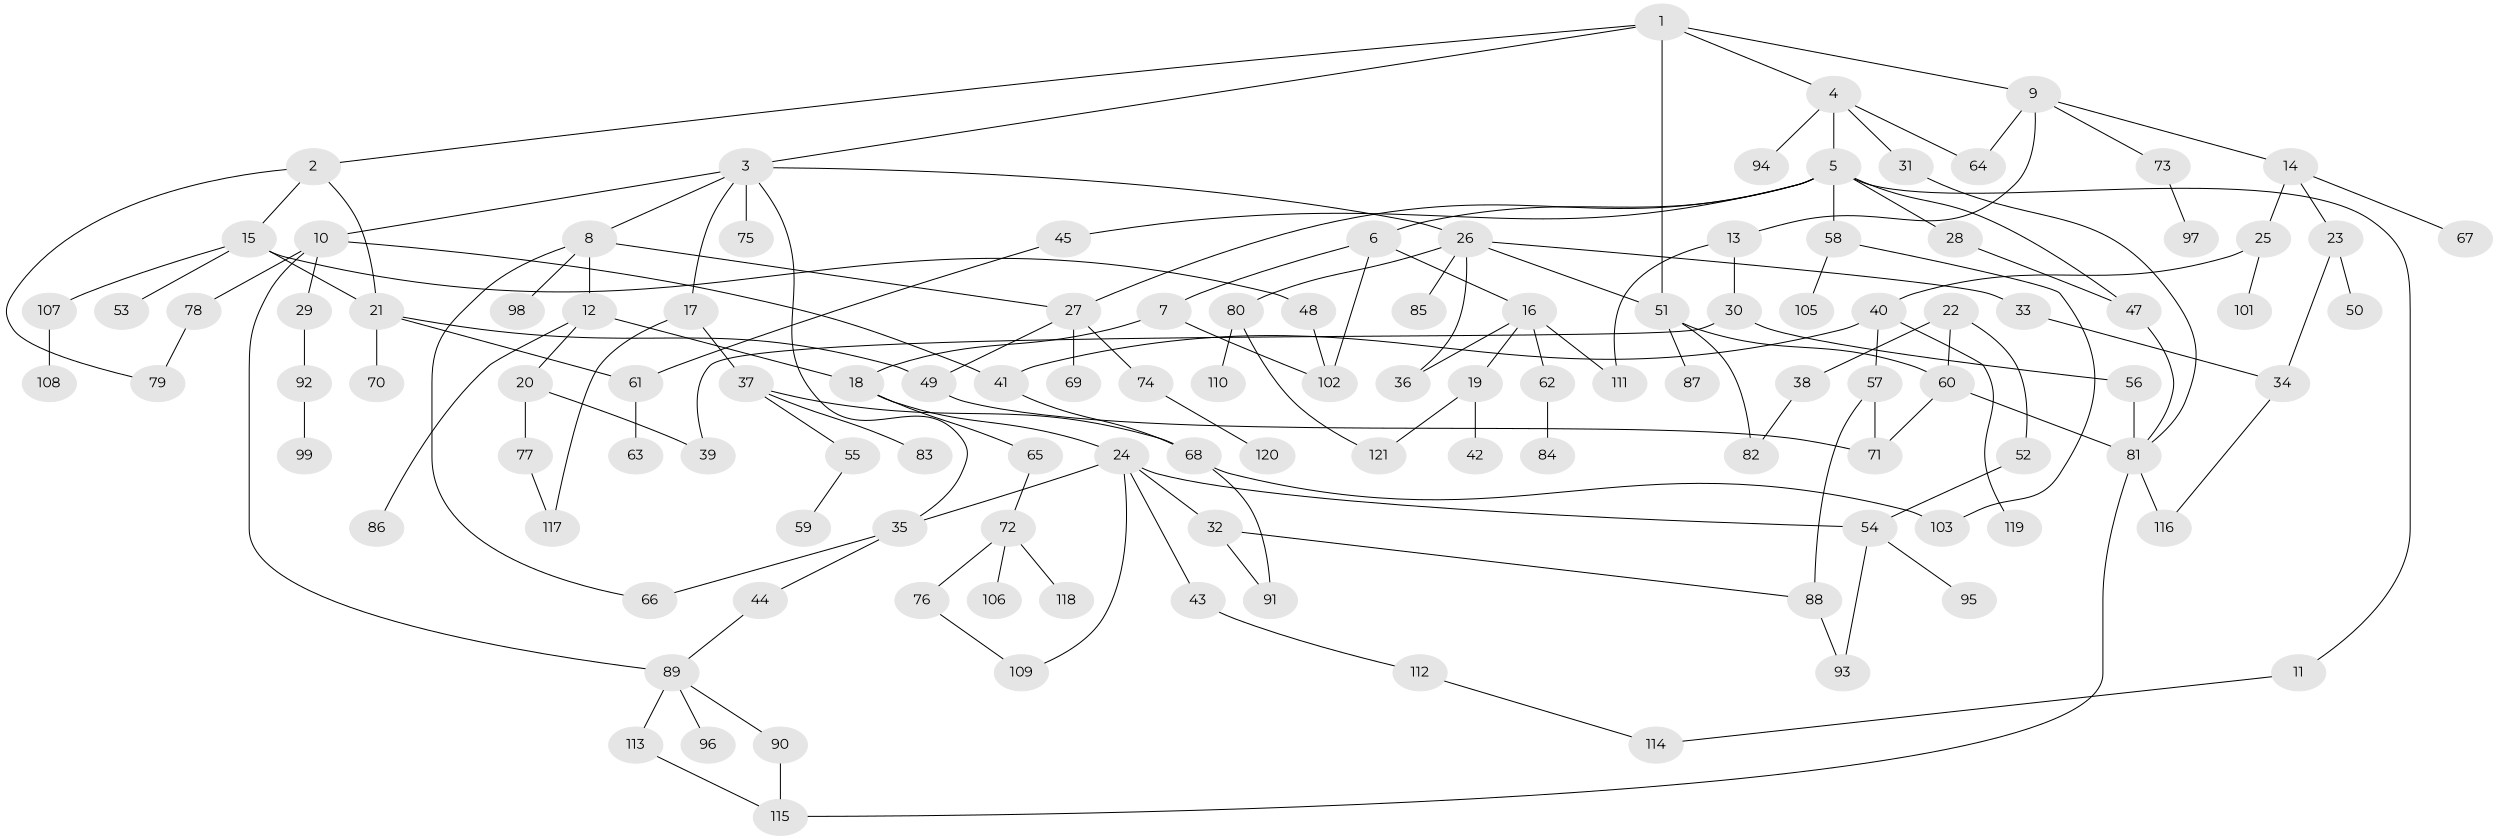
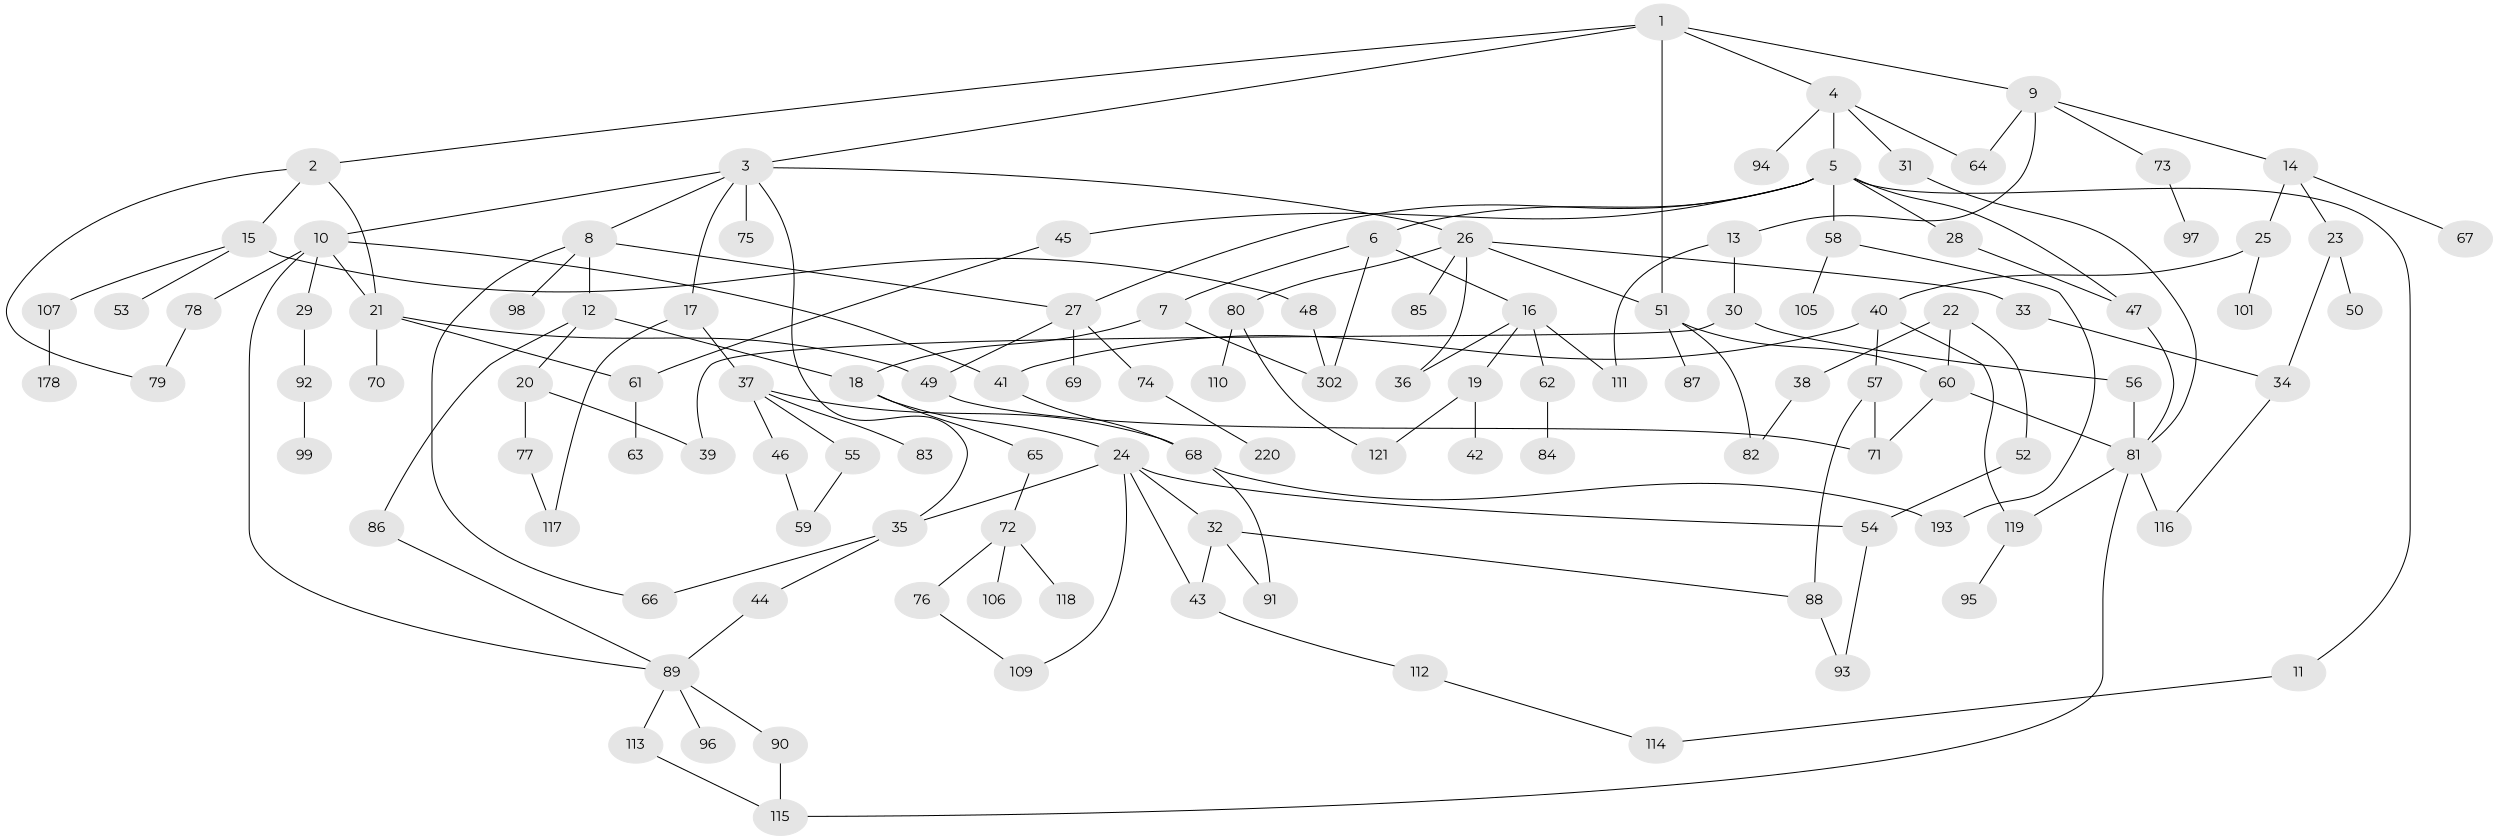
(306, 271) -> (349, 275)
(49, 384) -> (49, 384)
(1330, 384) -> (1330, 384)
none -> (780, 456)
(1267, 456) -> (1267, 456)
none -> (2074, 492)
(1942, 528) -> (1942, 528)
none -> (1207, 564)
(1920, 564) -> (1992, 564)
none -> (524, 600)
